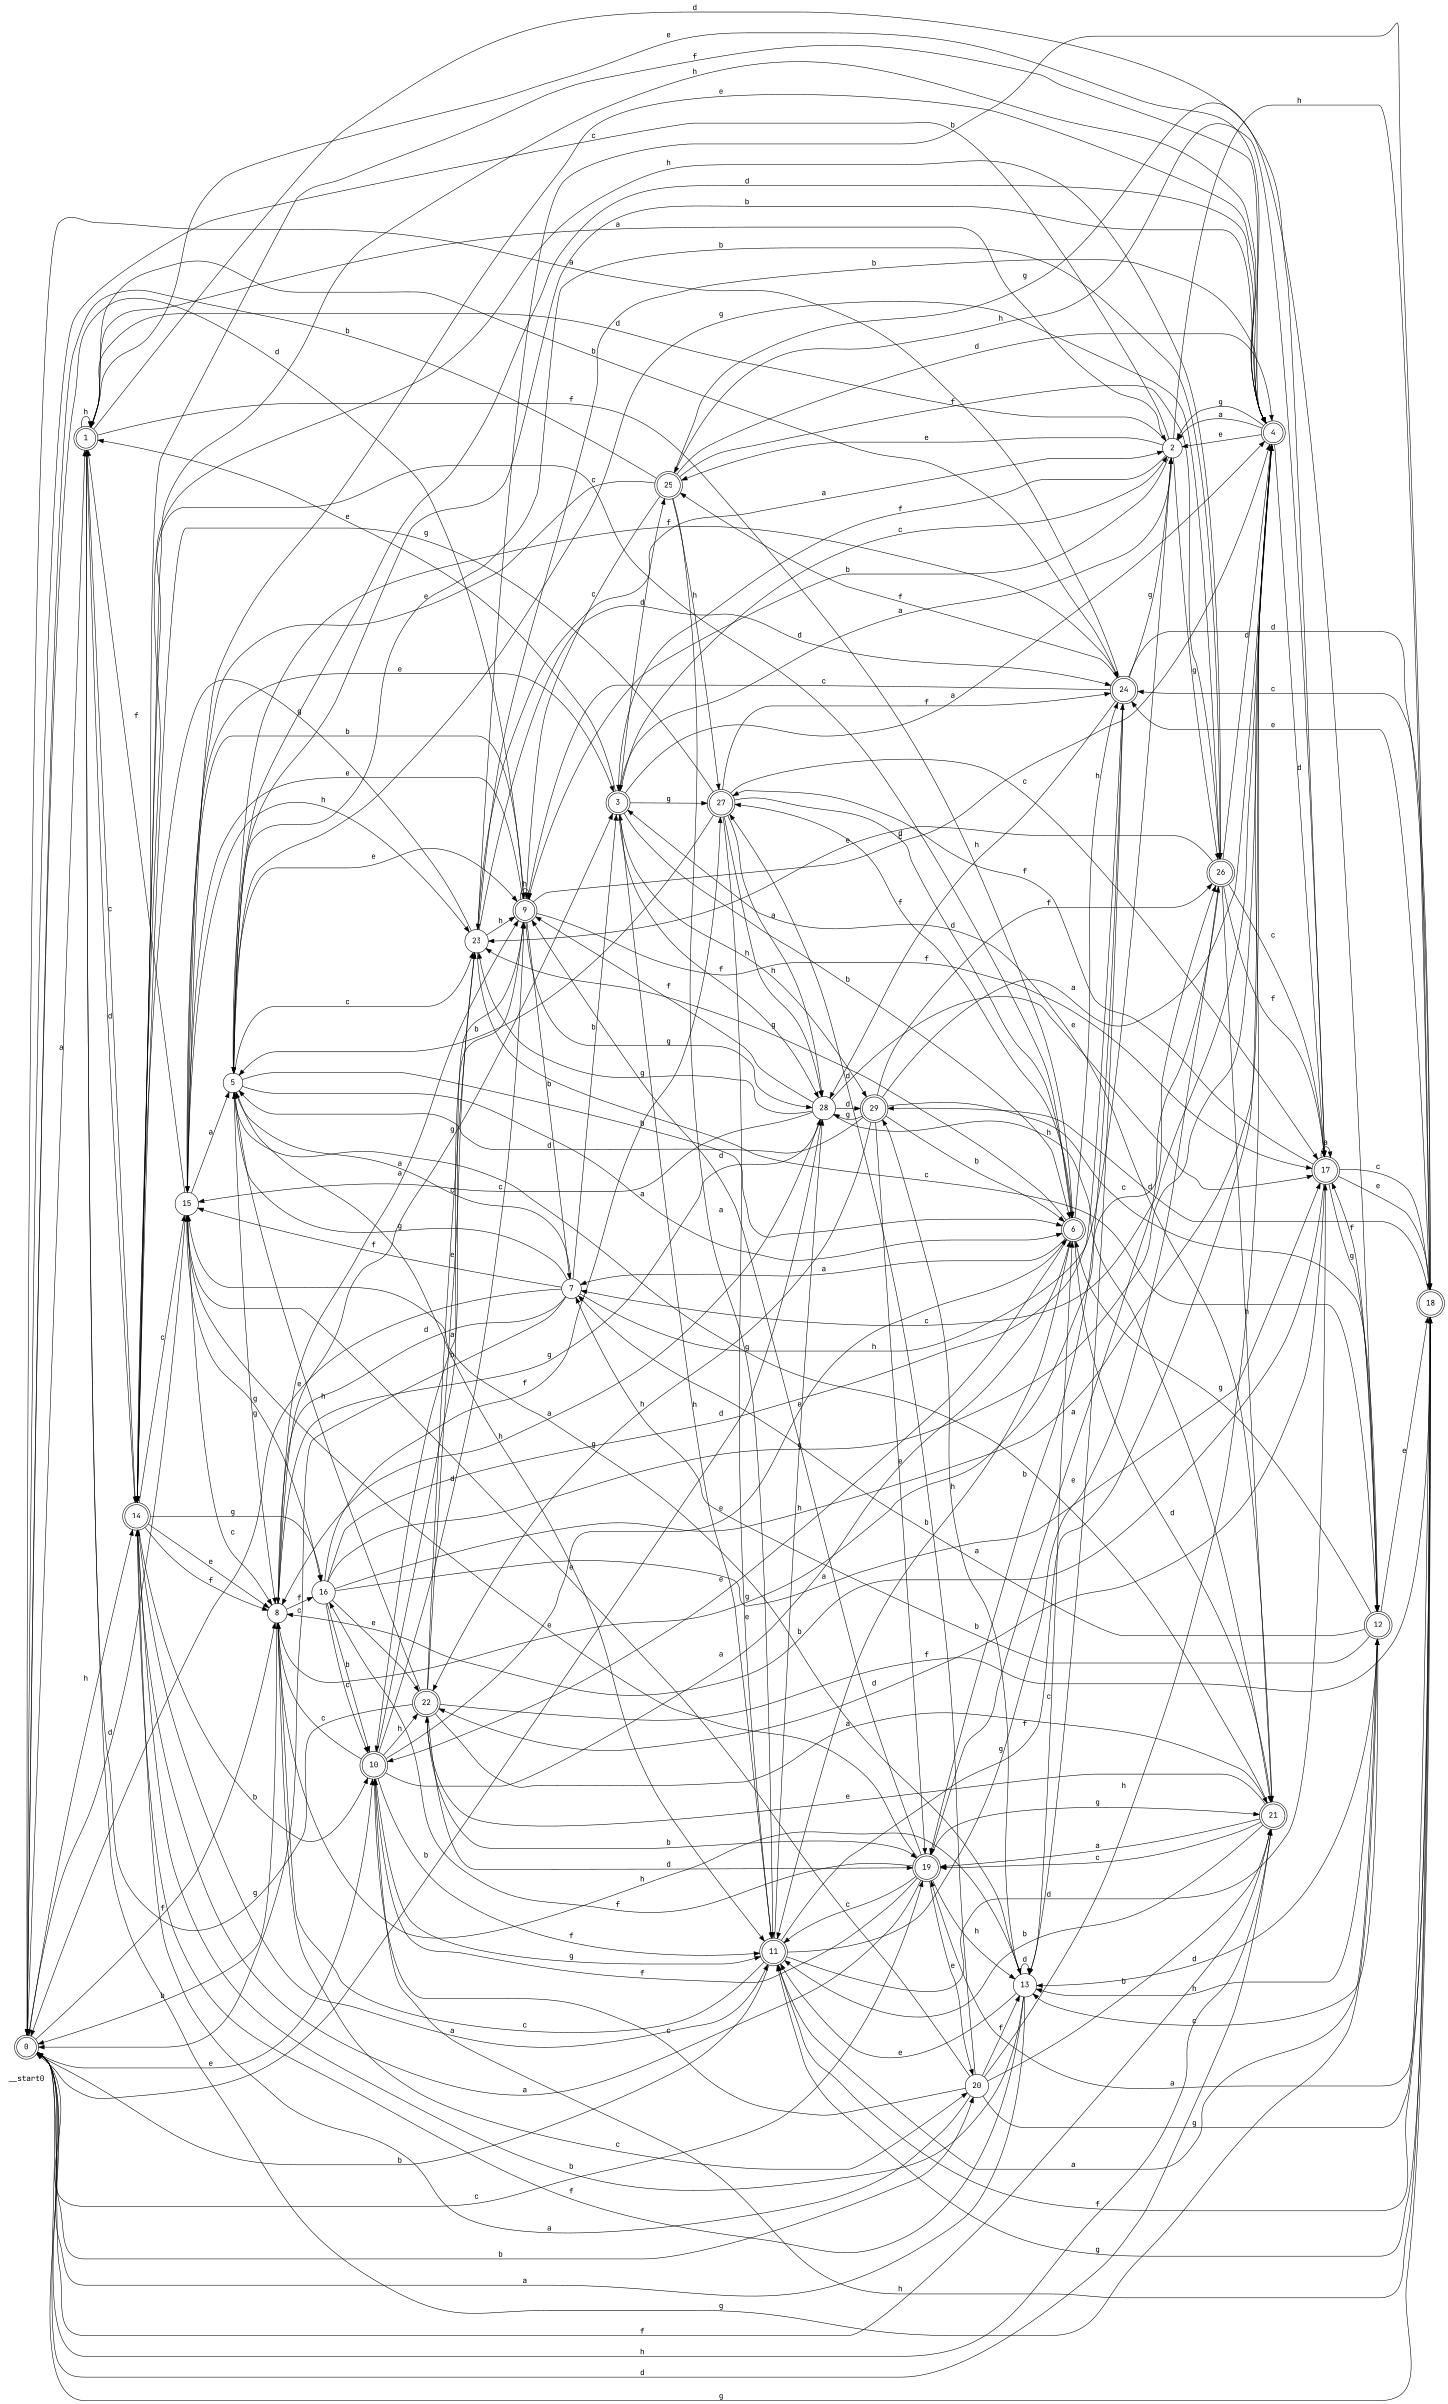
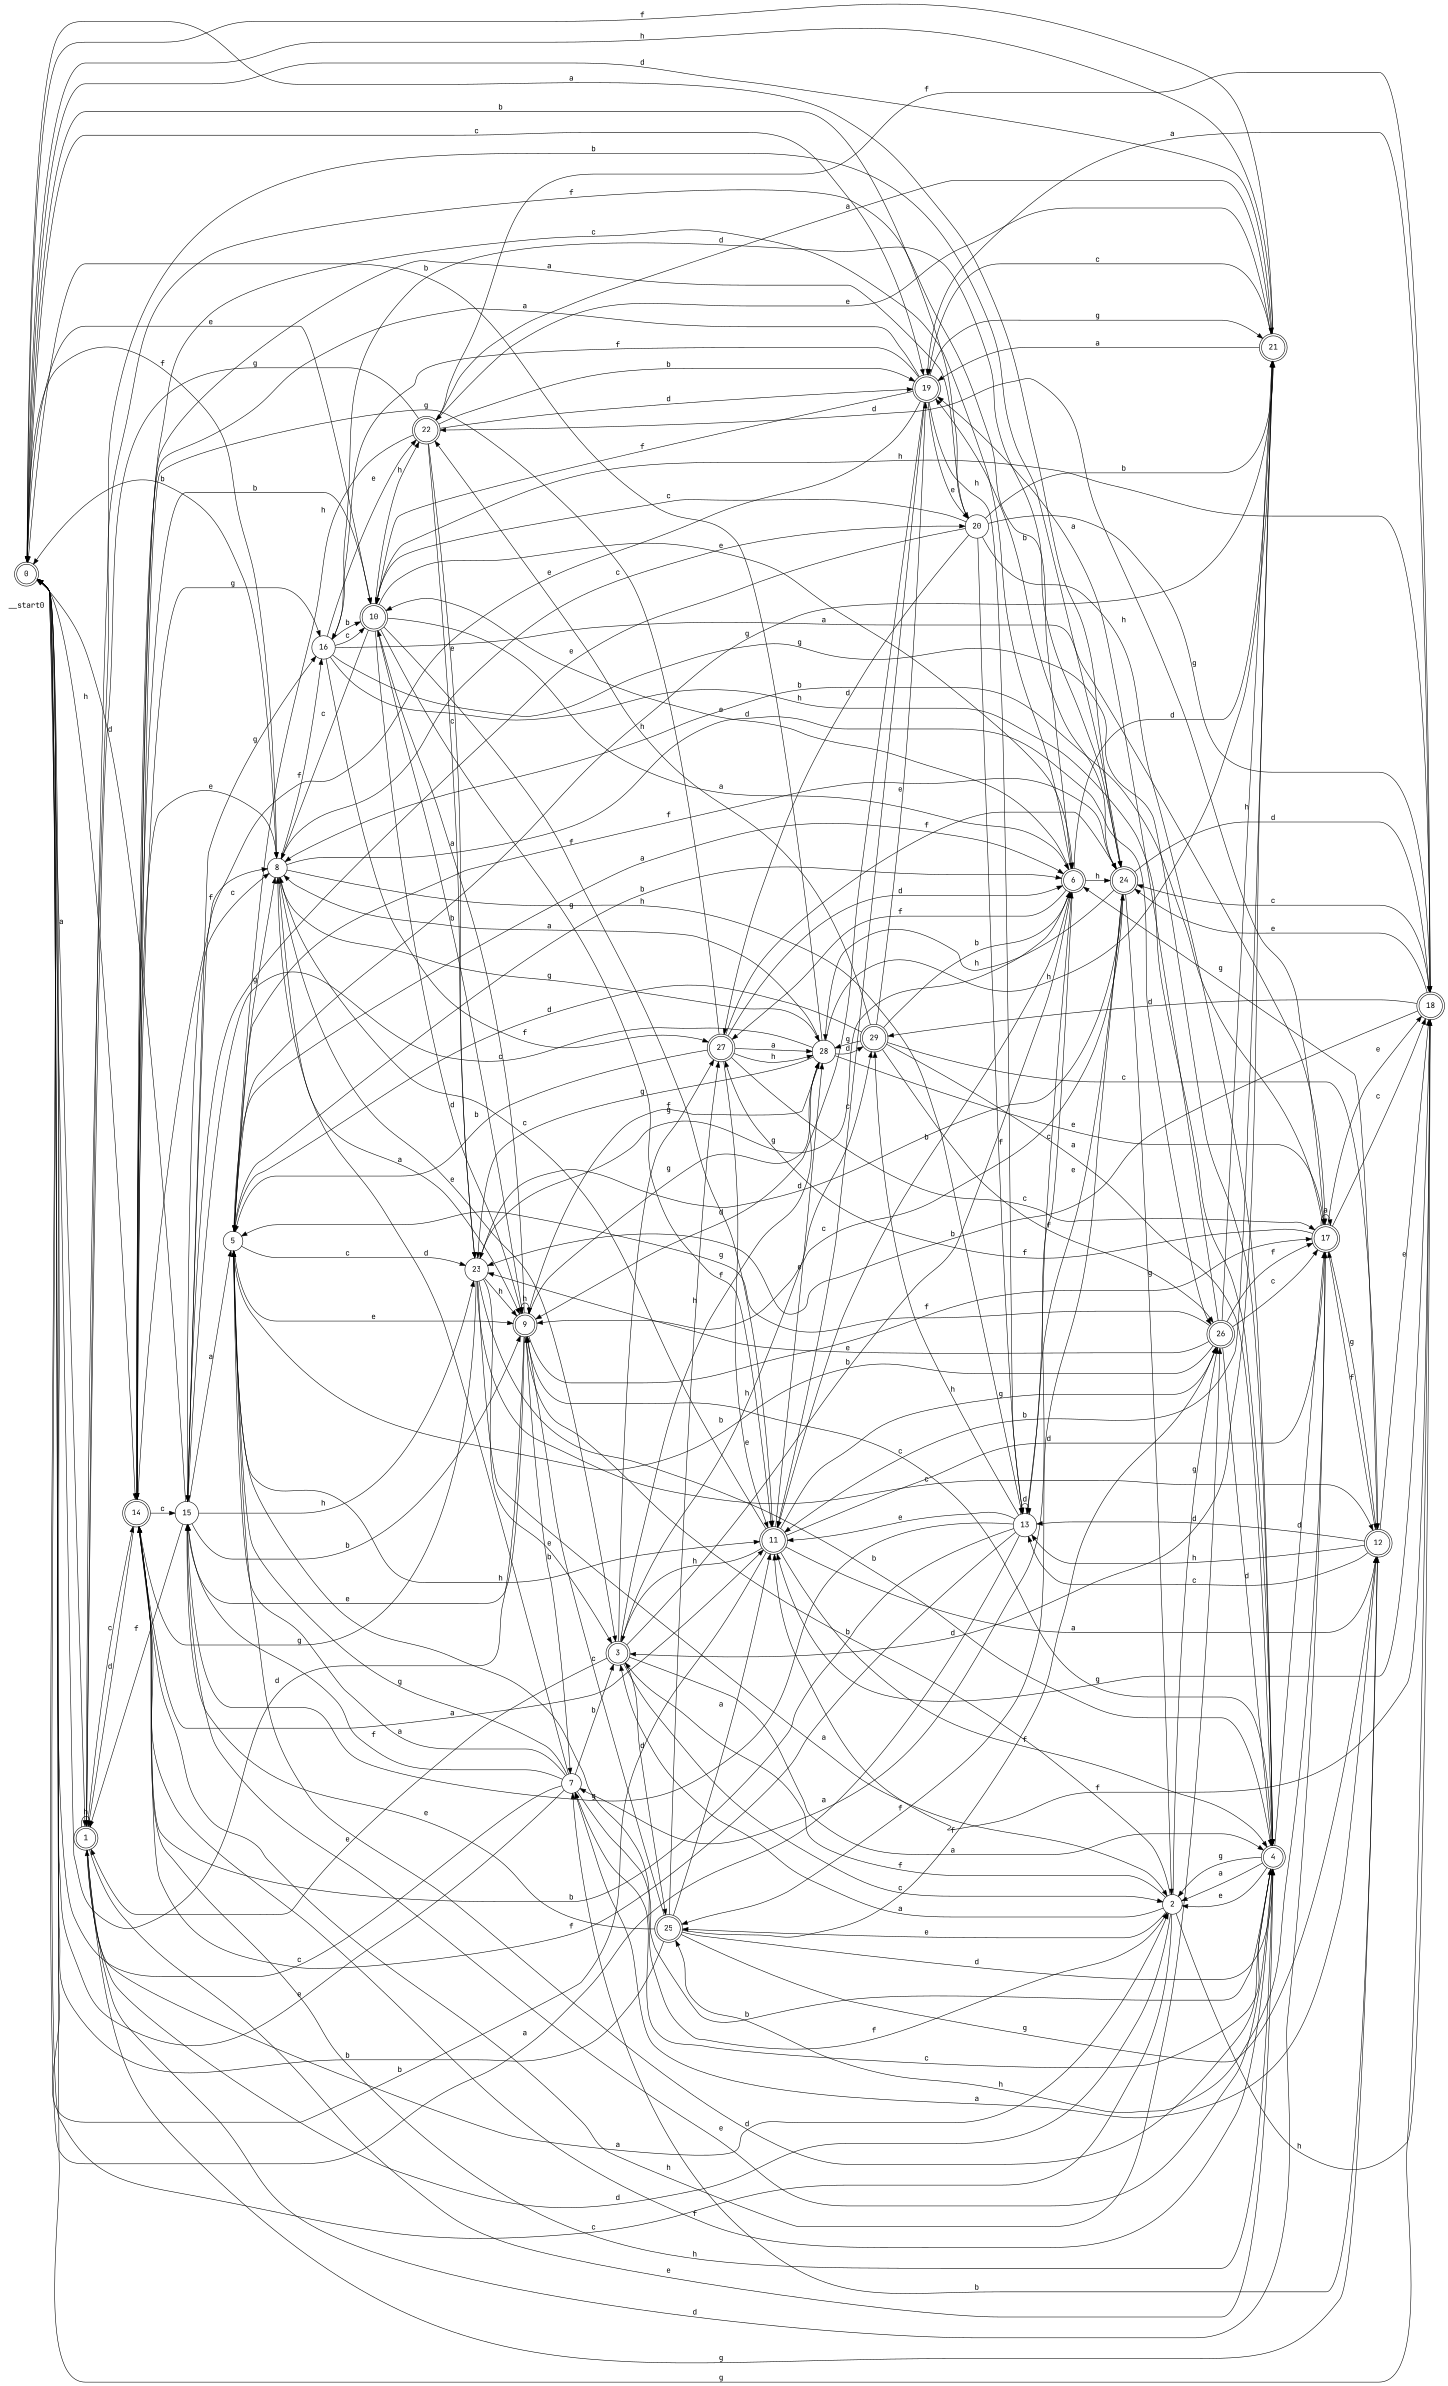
(222, 730) -> (493, 1478)
(453, 1130) -> (453, 1180)
(874, 1347) -> (874, 2031)
(747, 1597) -> (747, 714)
